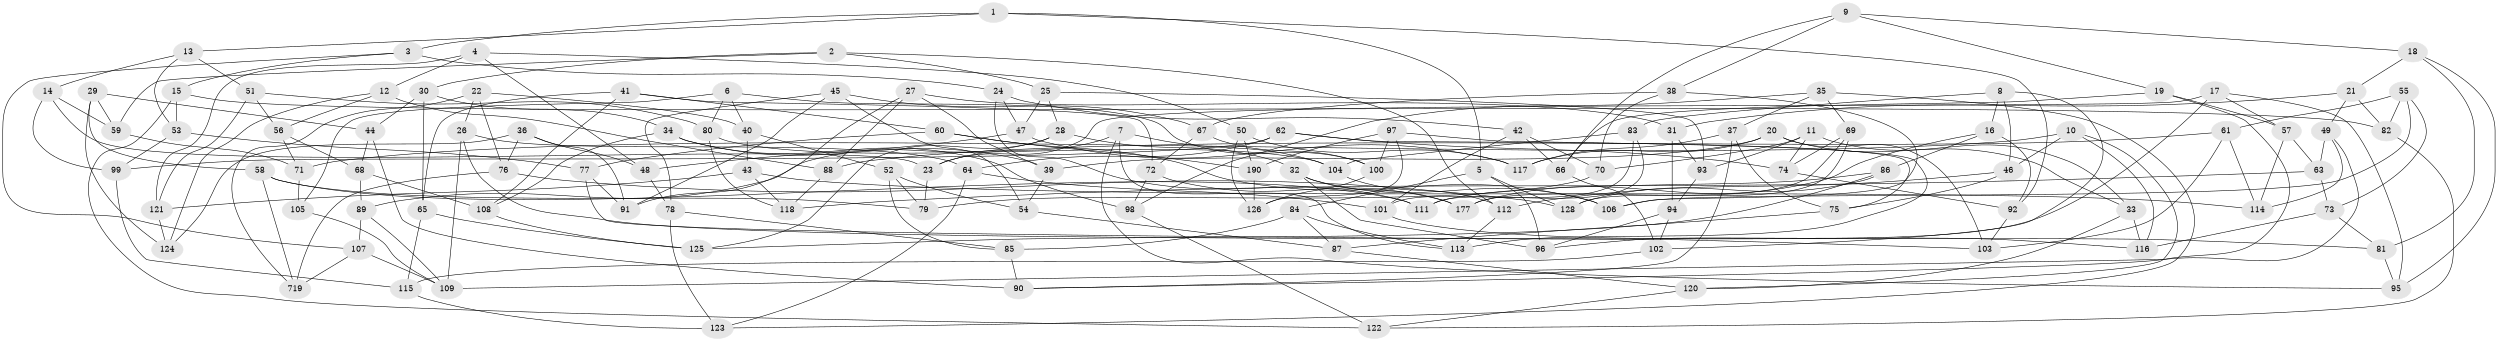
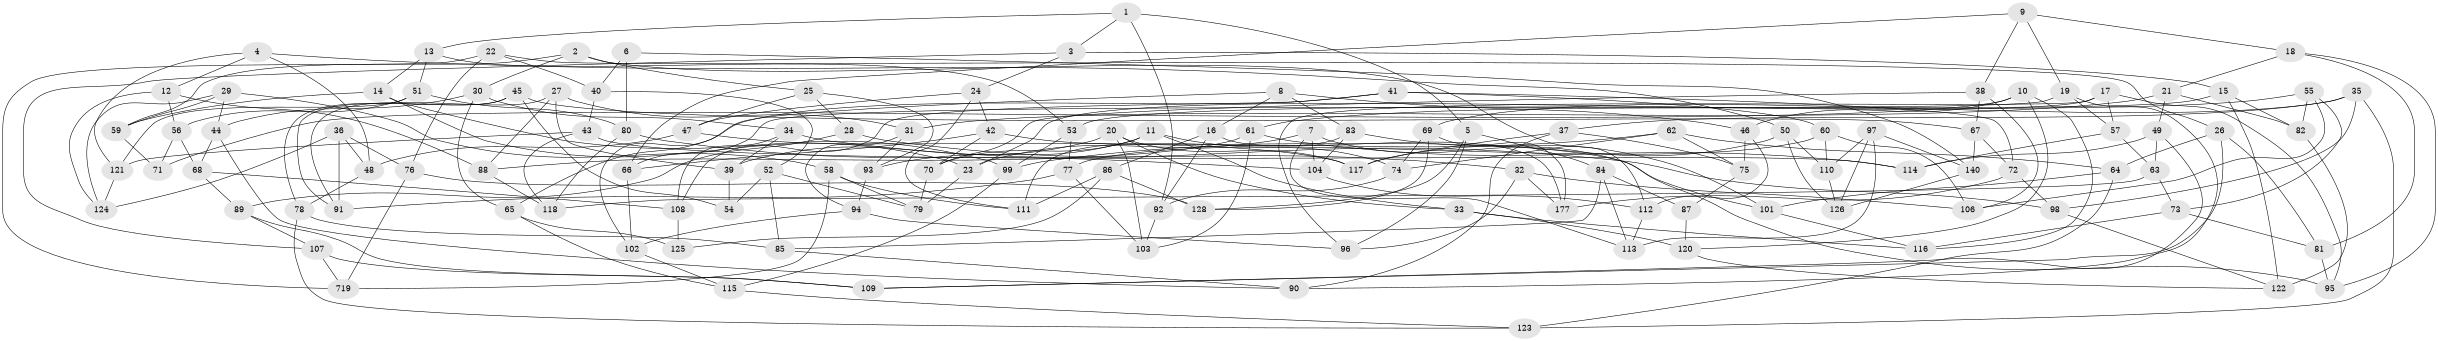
(862, 167) -> none
(1254, 171) -> (1827, 171)
(1376, 171) -> (1973, 171)
(298, 210) -> none
(1180, 230) -> none
